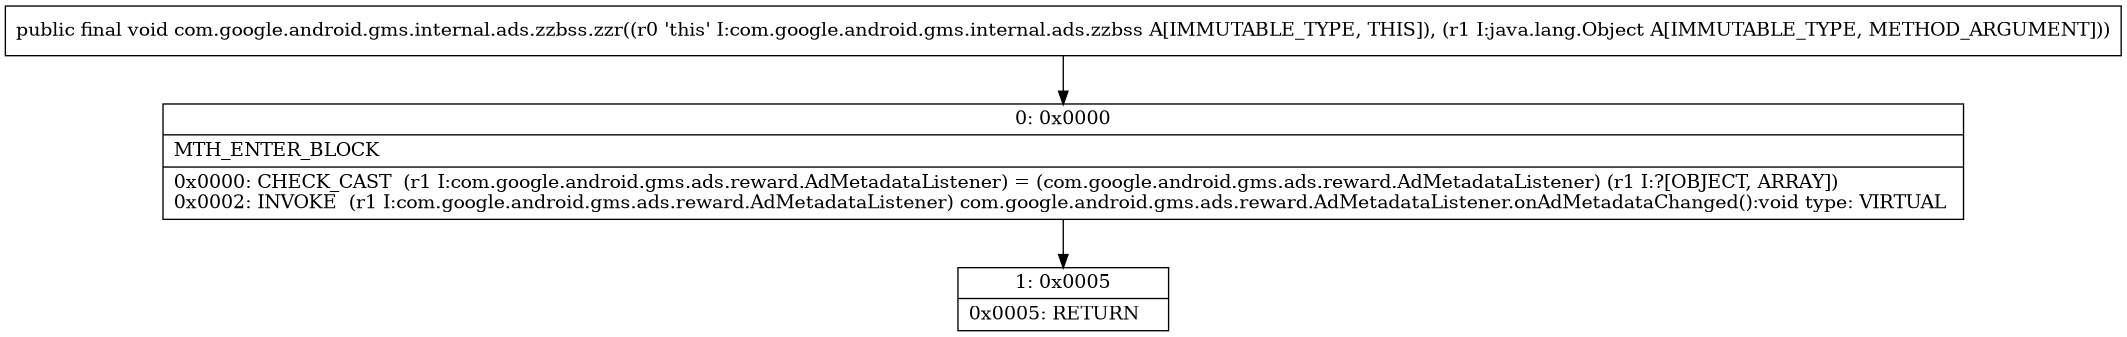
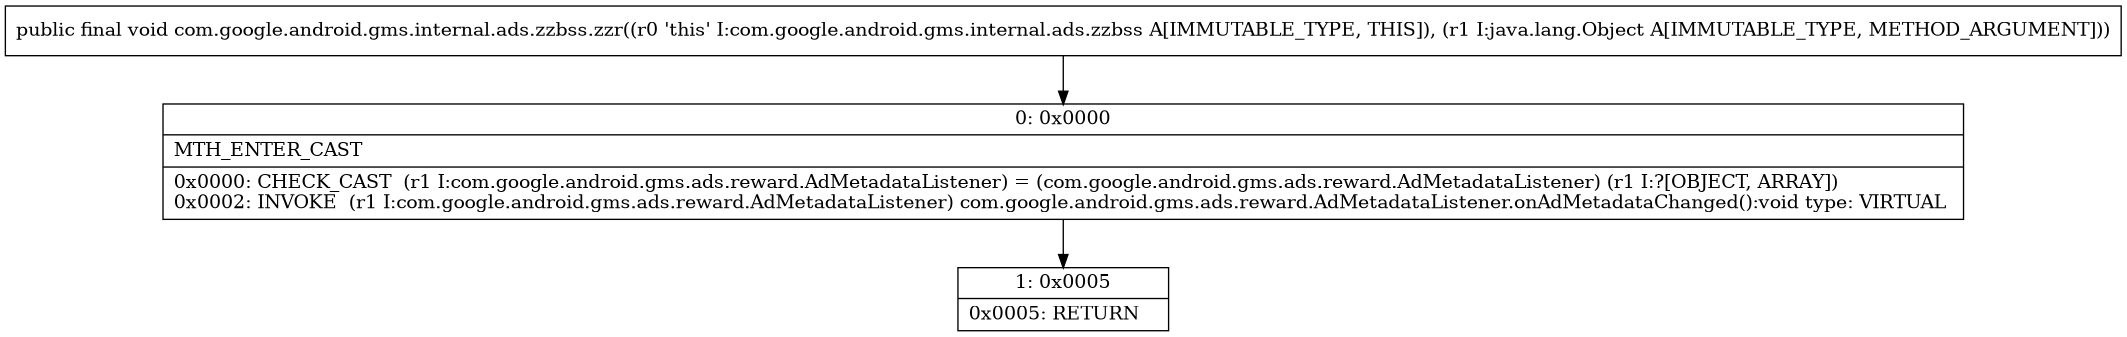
(277, 150) -> (268, 150)
